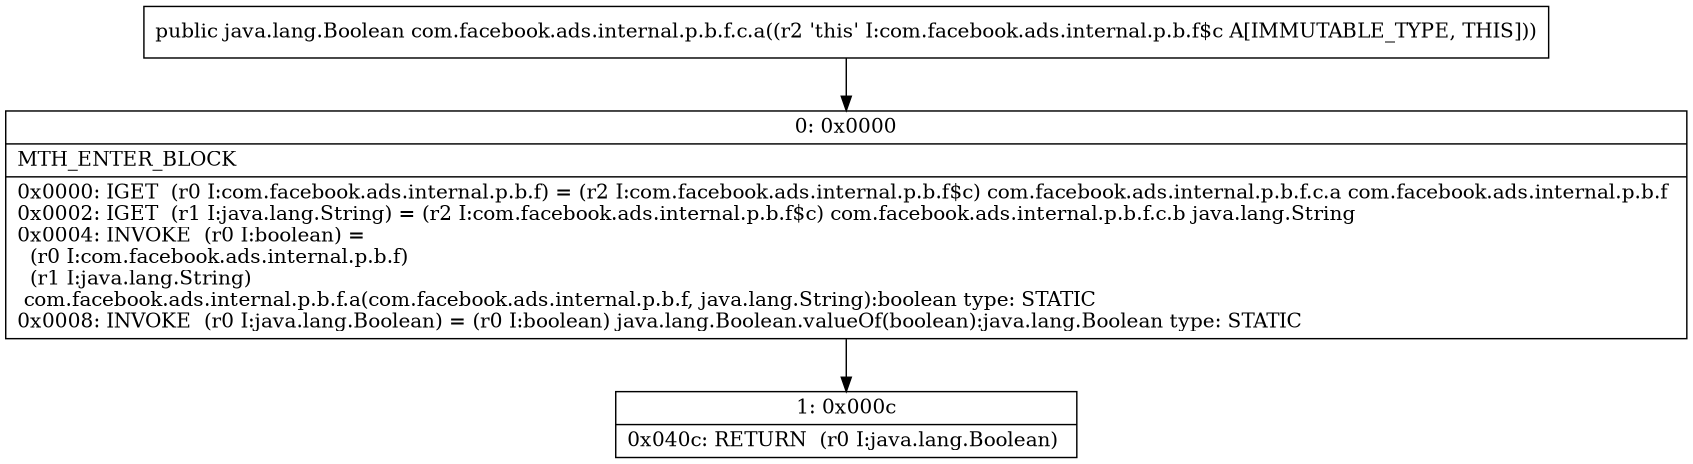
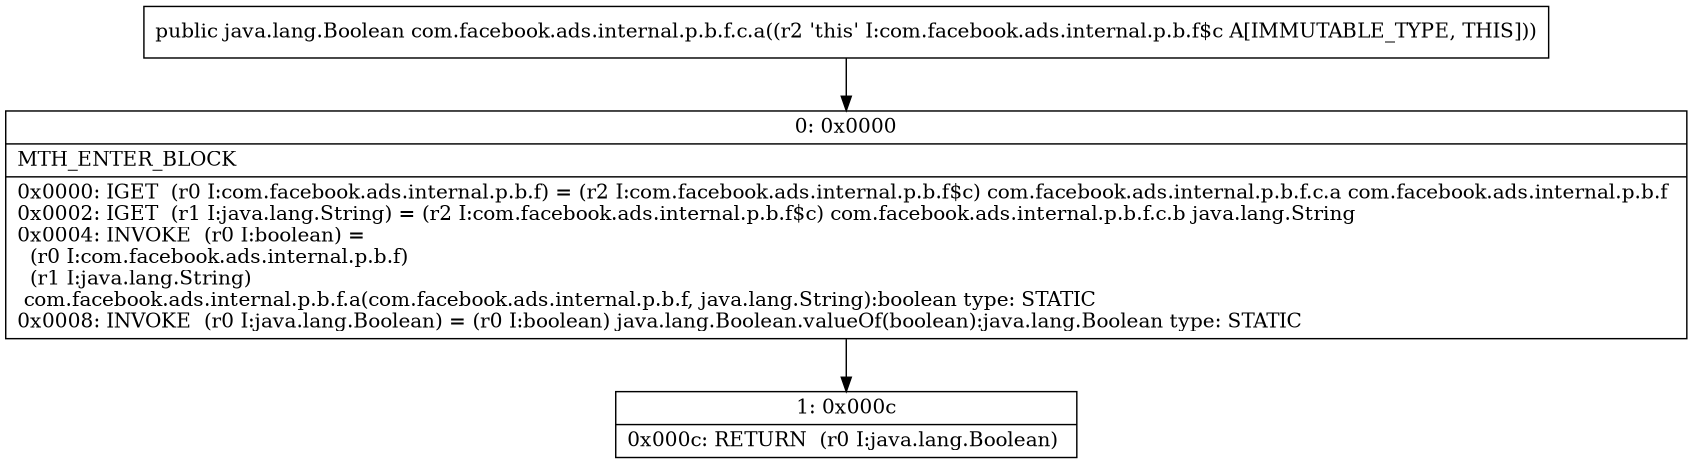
(846, 440) -> (846, 440)
